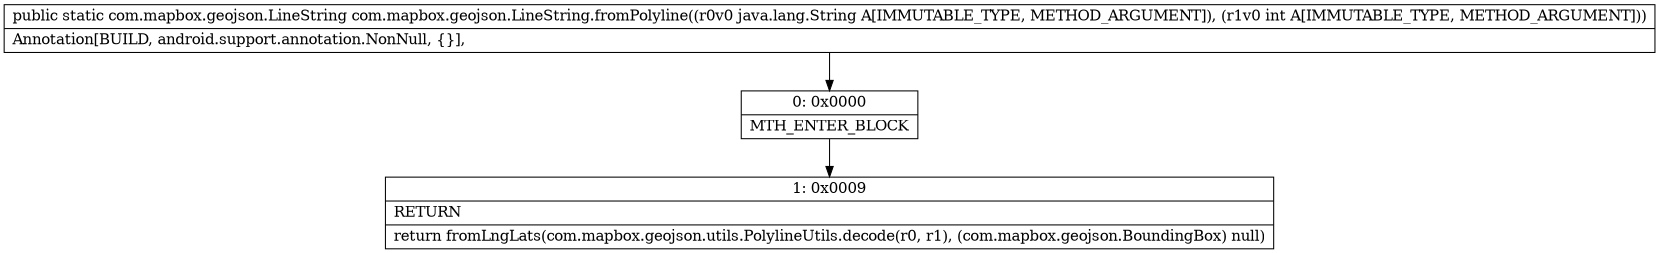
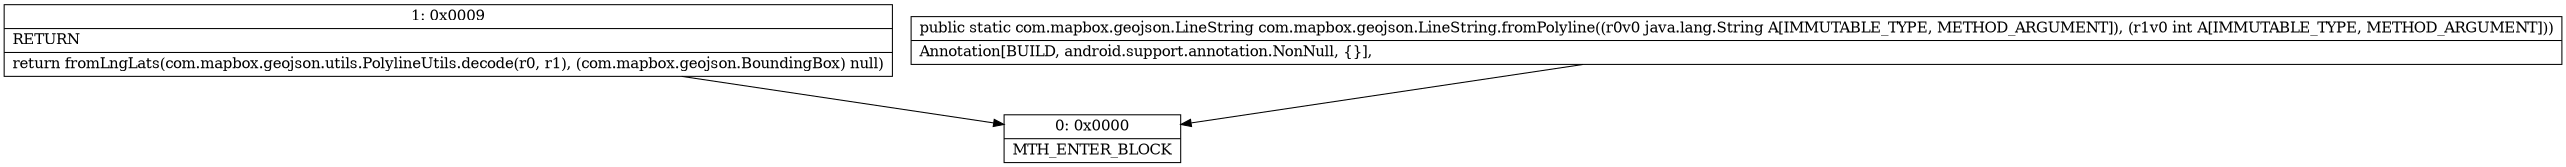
(830, 153) -> (838, 100)
